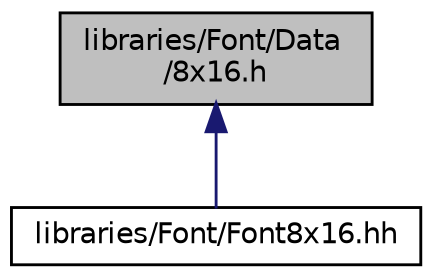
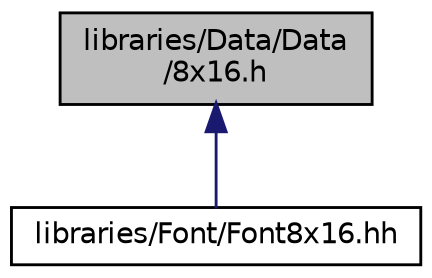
(216, 59) -> (216, 59)
